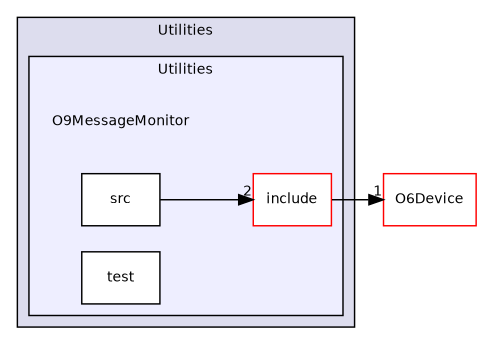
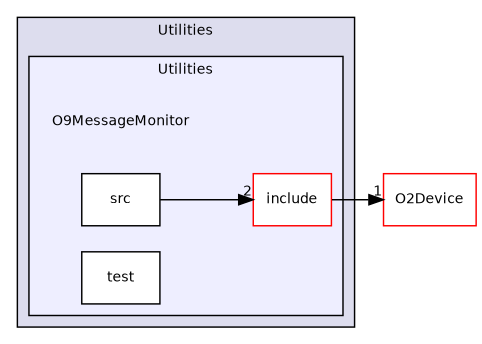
(430, 200) -> (430, 200)
